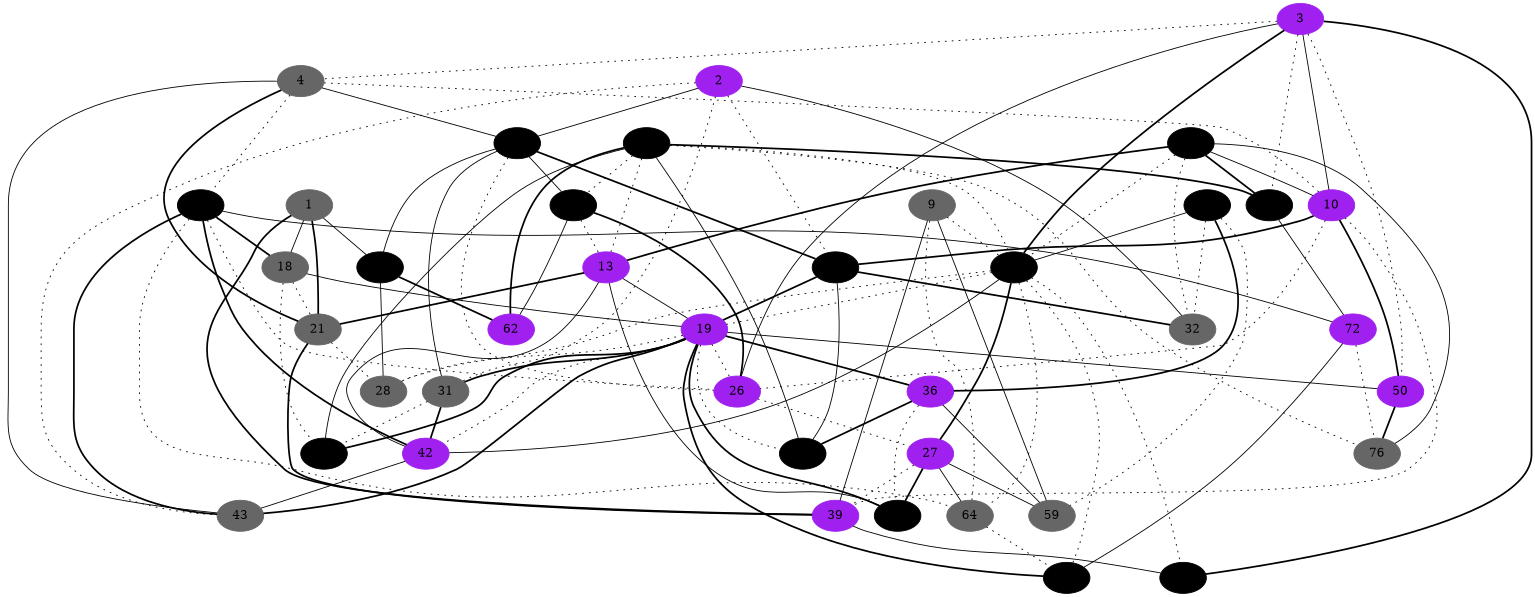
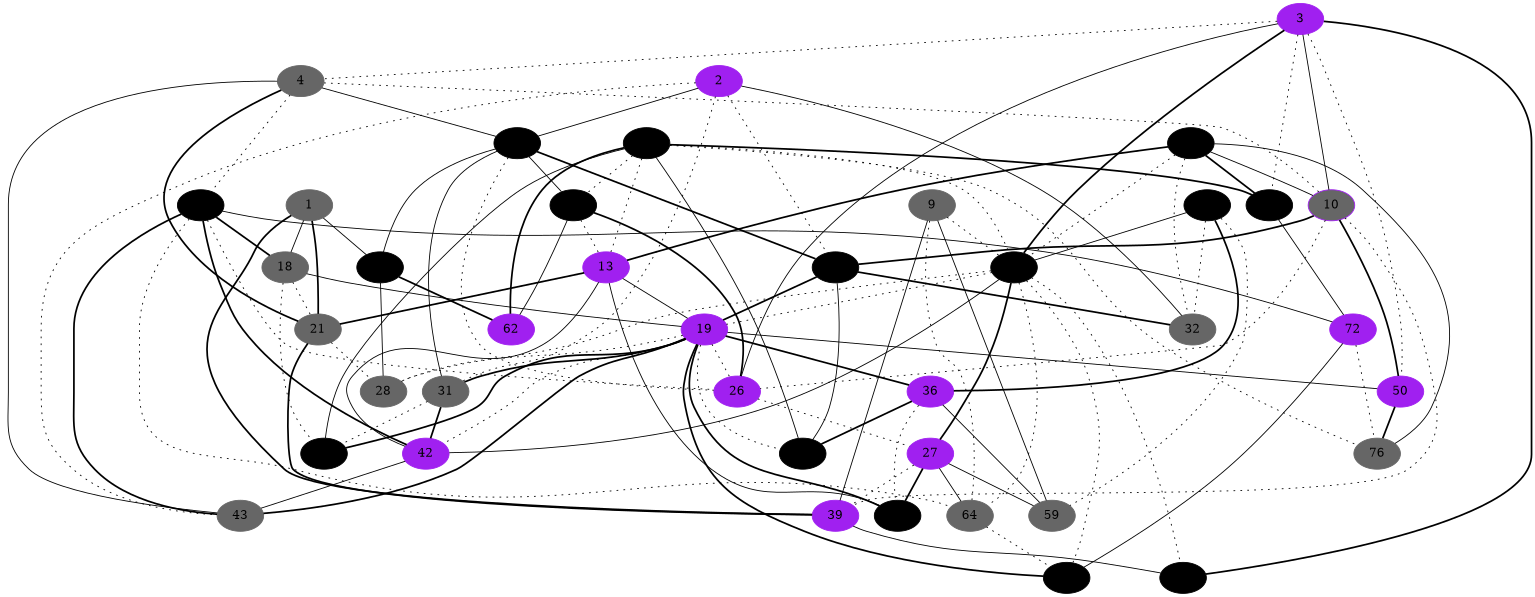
(1331, 205) -> (1331, 205)
